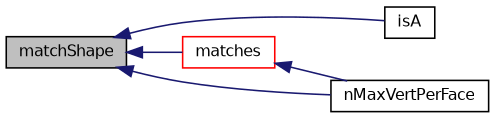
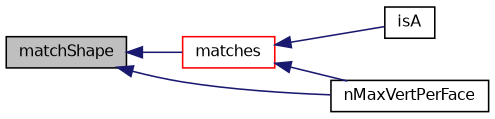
(256, 17) -> (338, 34)
